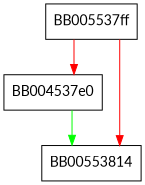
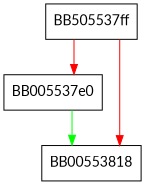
(91, 22) -> (91, 22)
(53, 92) -> (53, 92)
(91, 163) -> (91, 163)
